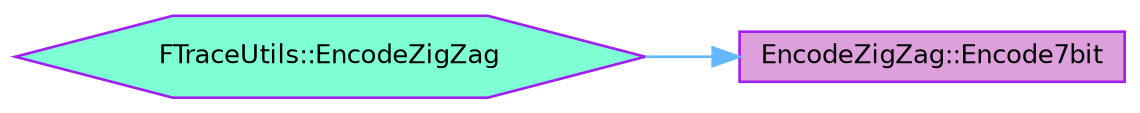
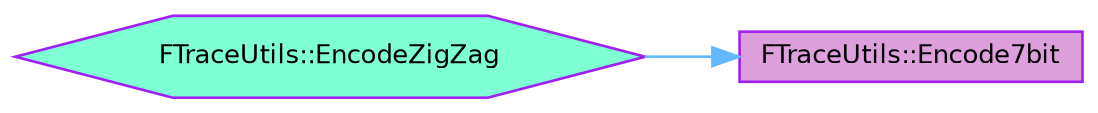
(932, 57) -> (911, 57)
